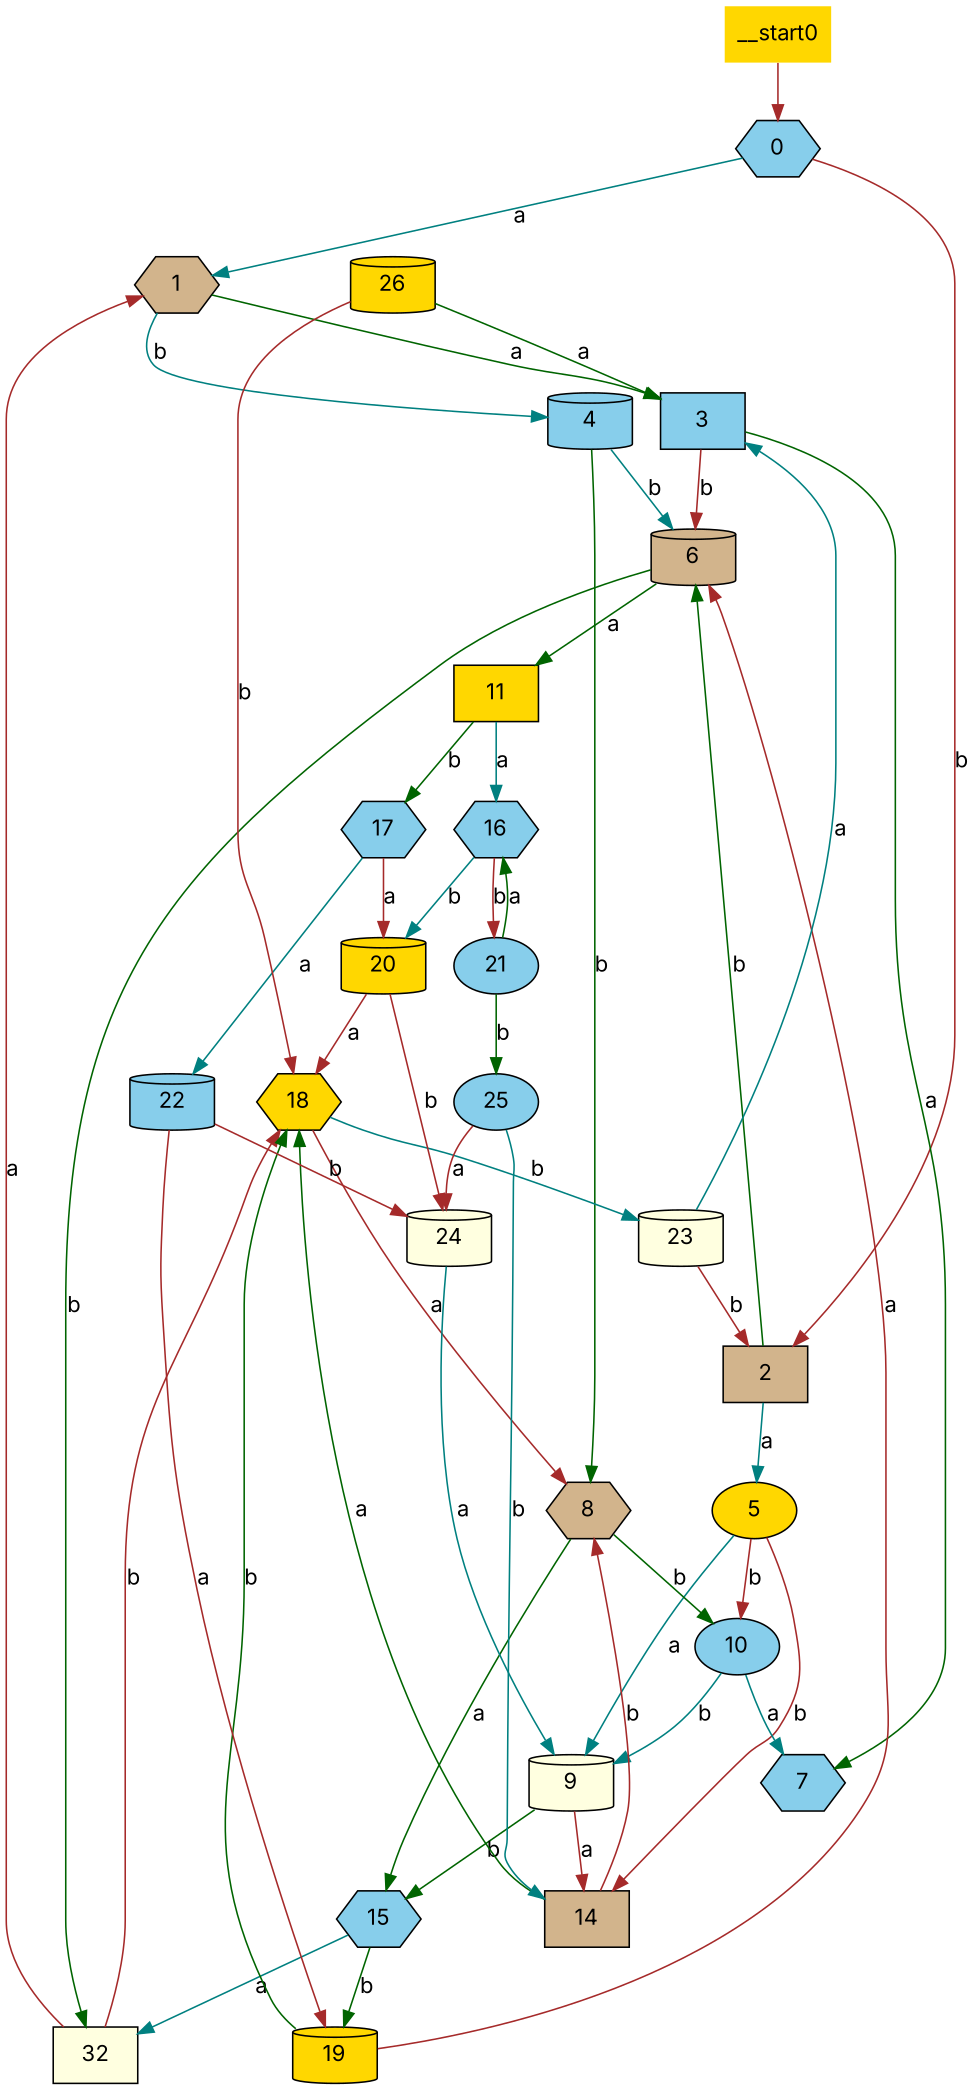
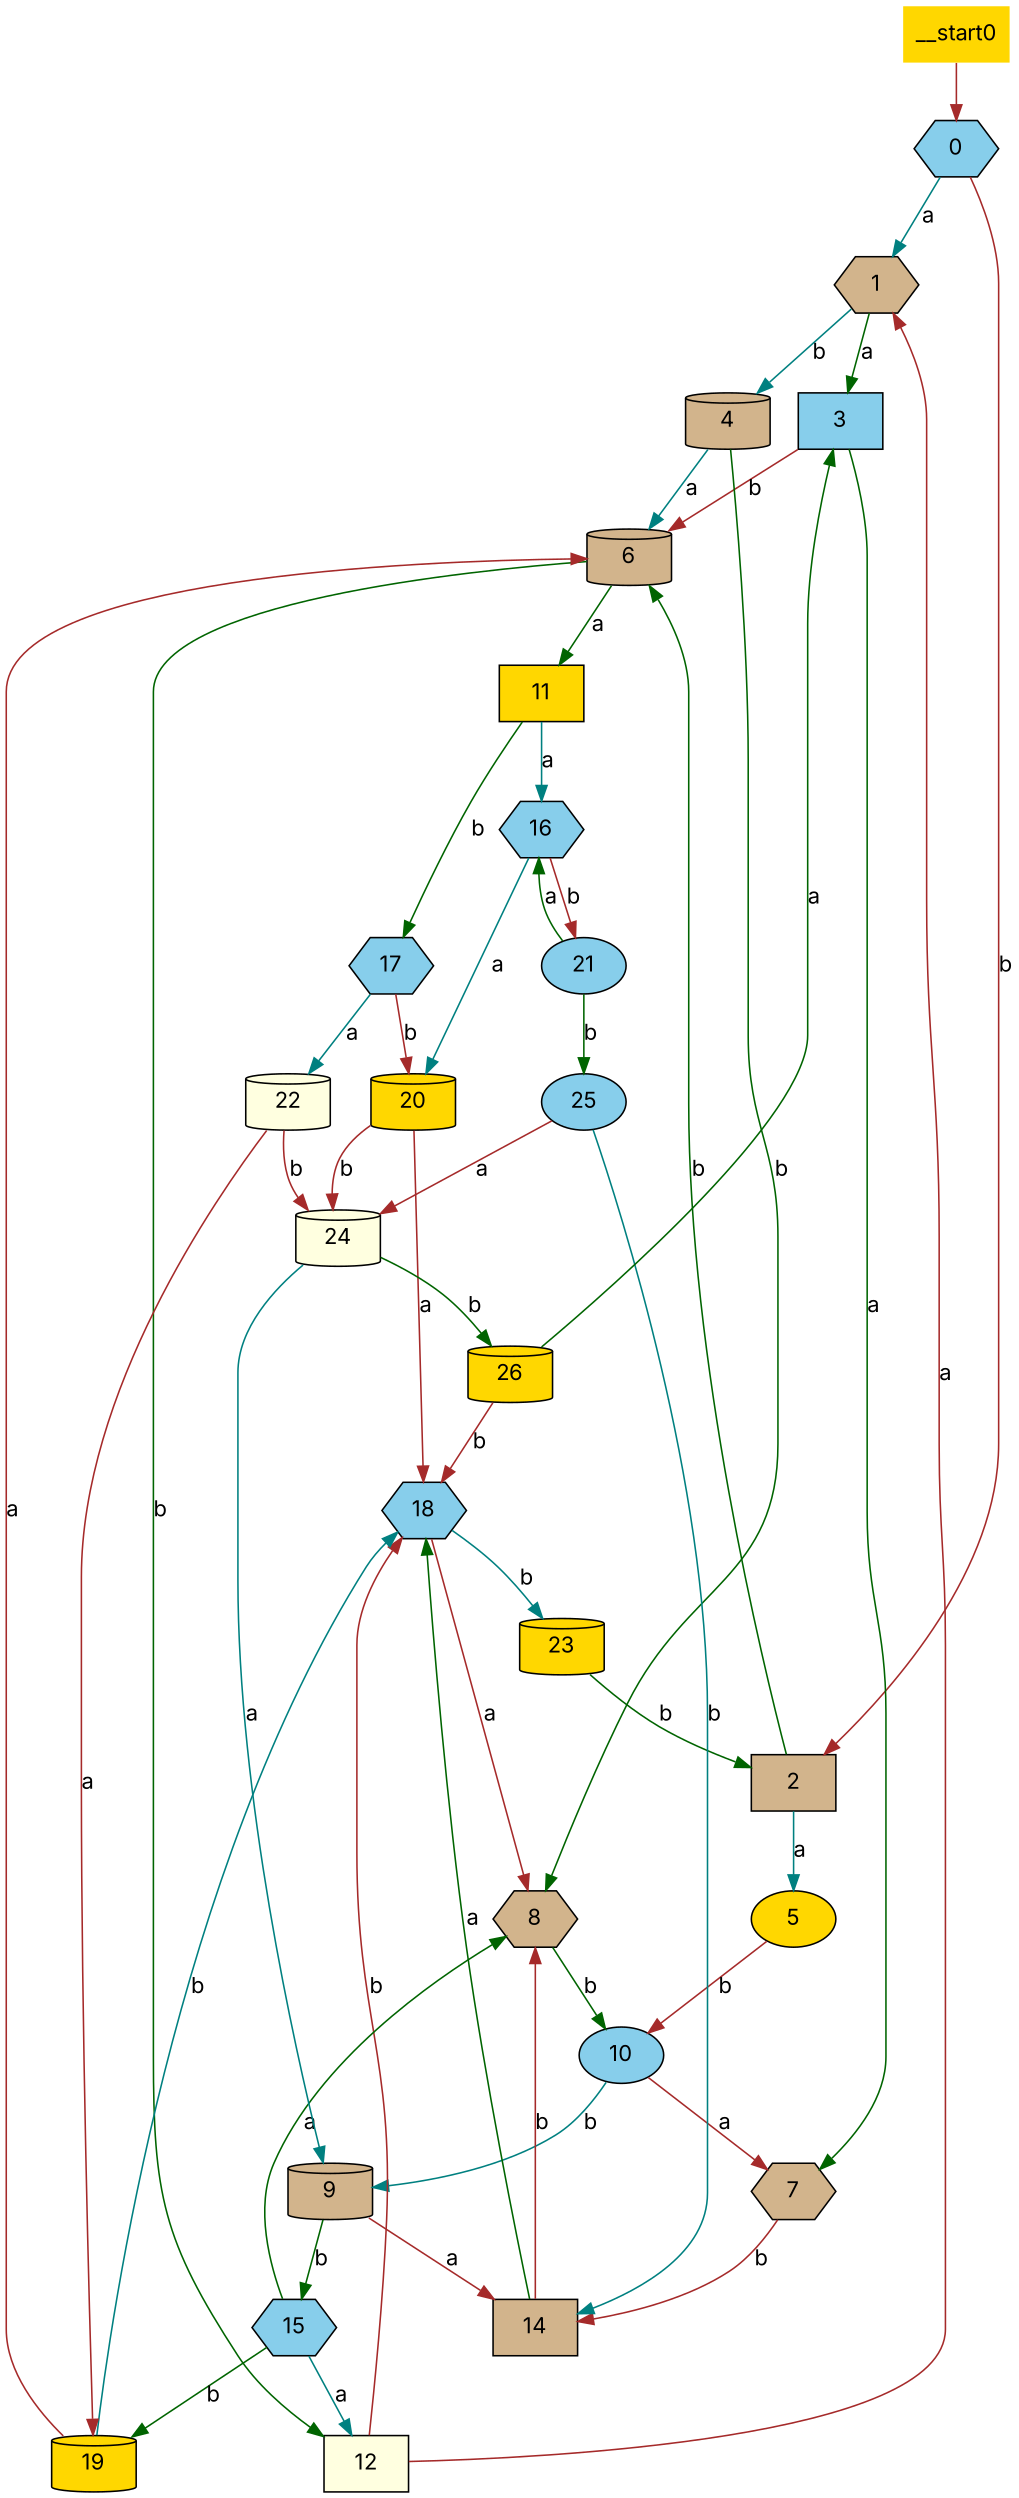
(590, 421) -> (728, 421)
(655, 489) -> (692, 489)
(832, 828) -> none
(390, 898) -> (411, 1034)
(455, 898) -> (498, 966)
(172, 1102) -> (288, 1102)
(299, 1102) -> (424, 1510)
(681, 1238) -> (562, 1647)
none -> (436, 1289)
(719, 1300) -> (658, 1726)
(244, 1593) -> (193, 1972)
(658, 1634) -> none
(472, 1703) -> (320, 2089)
(759, 1709) -> (696, 2115)
(780, 1726) -> (697, 2289)
(571, 1783) -> (330, 2191)
(803, 1783) -> (794, 2191)
(95, 2055) -> (366, 2464)
